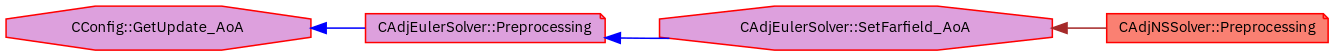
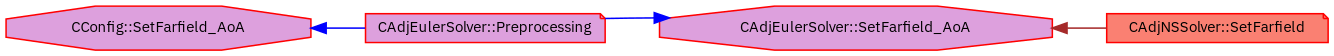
(158, 28) -> (158, 28)
(1217, 28) -> (1217, 28)
(645, 38) -> (630, 18)
